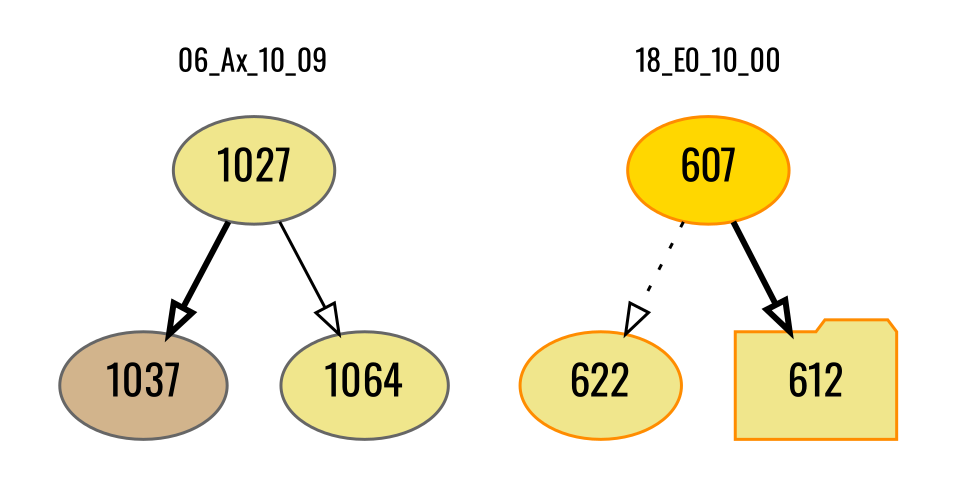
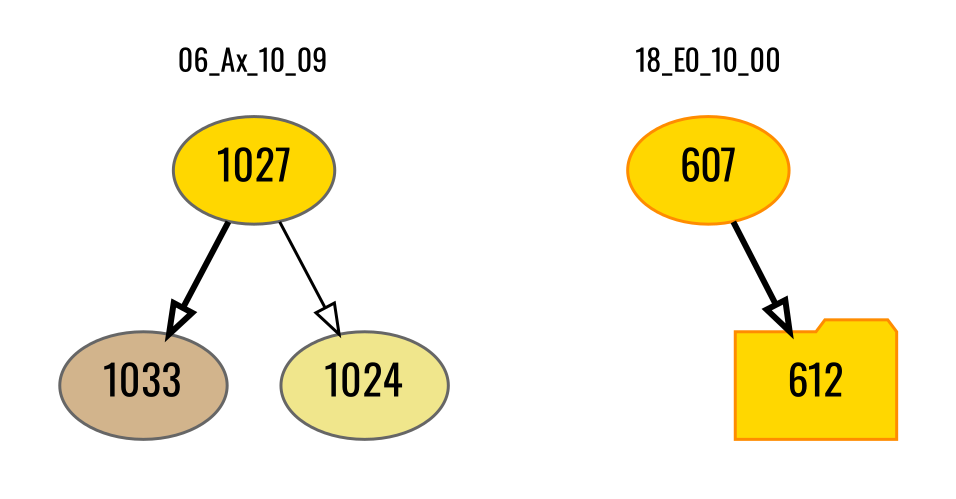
(254, 170) -> (254, 170)
(143, 386) -> (143, 386)
(365, 386) -> (365, 386)
(601, 386) -> none
(816, 386) -> (816, 386)
